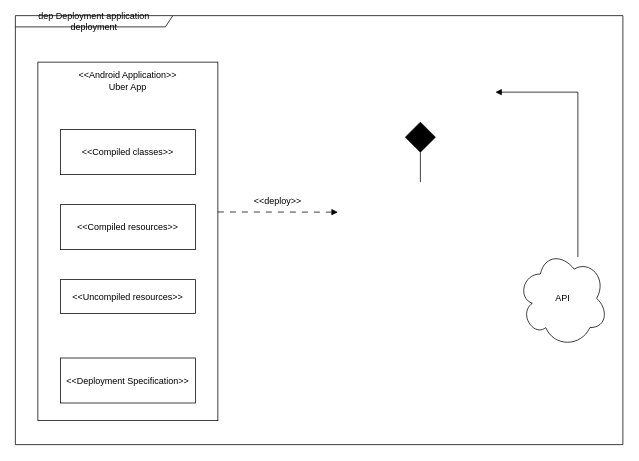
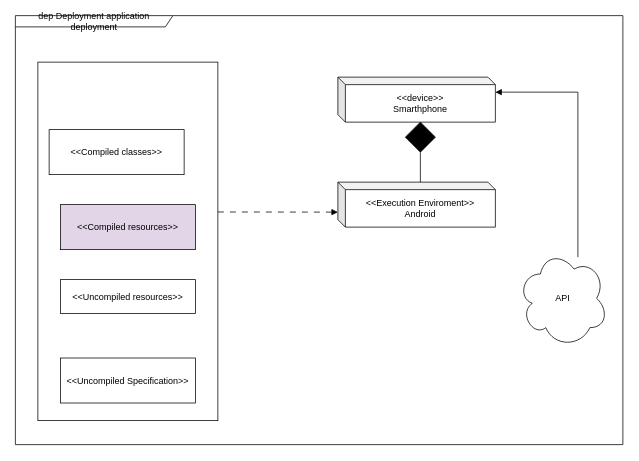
(128, 81) -> none
none -> (417, 99)
(128, 152) -> (117, 152)
(278, 201) -> none
none -> (417, 204)
(128, 227) -> (128, 227)
(128, 381) -> (128, 381)
